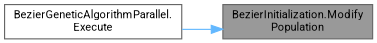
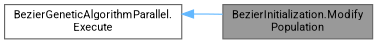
(197, 29) -> (208, 14)
